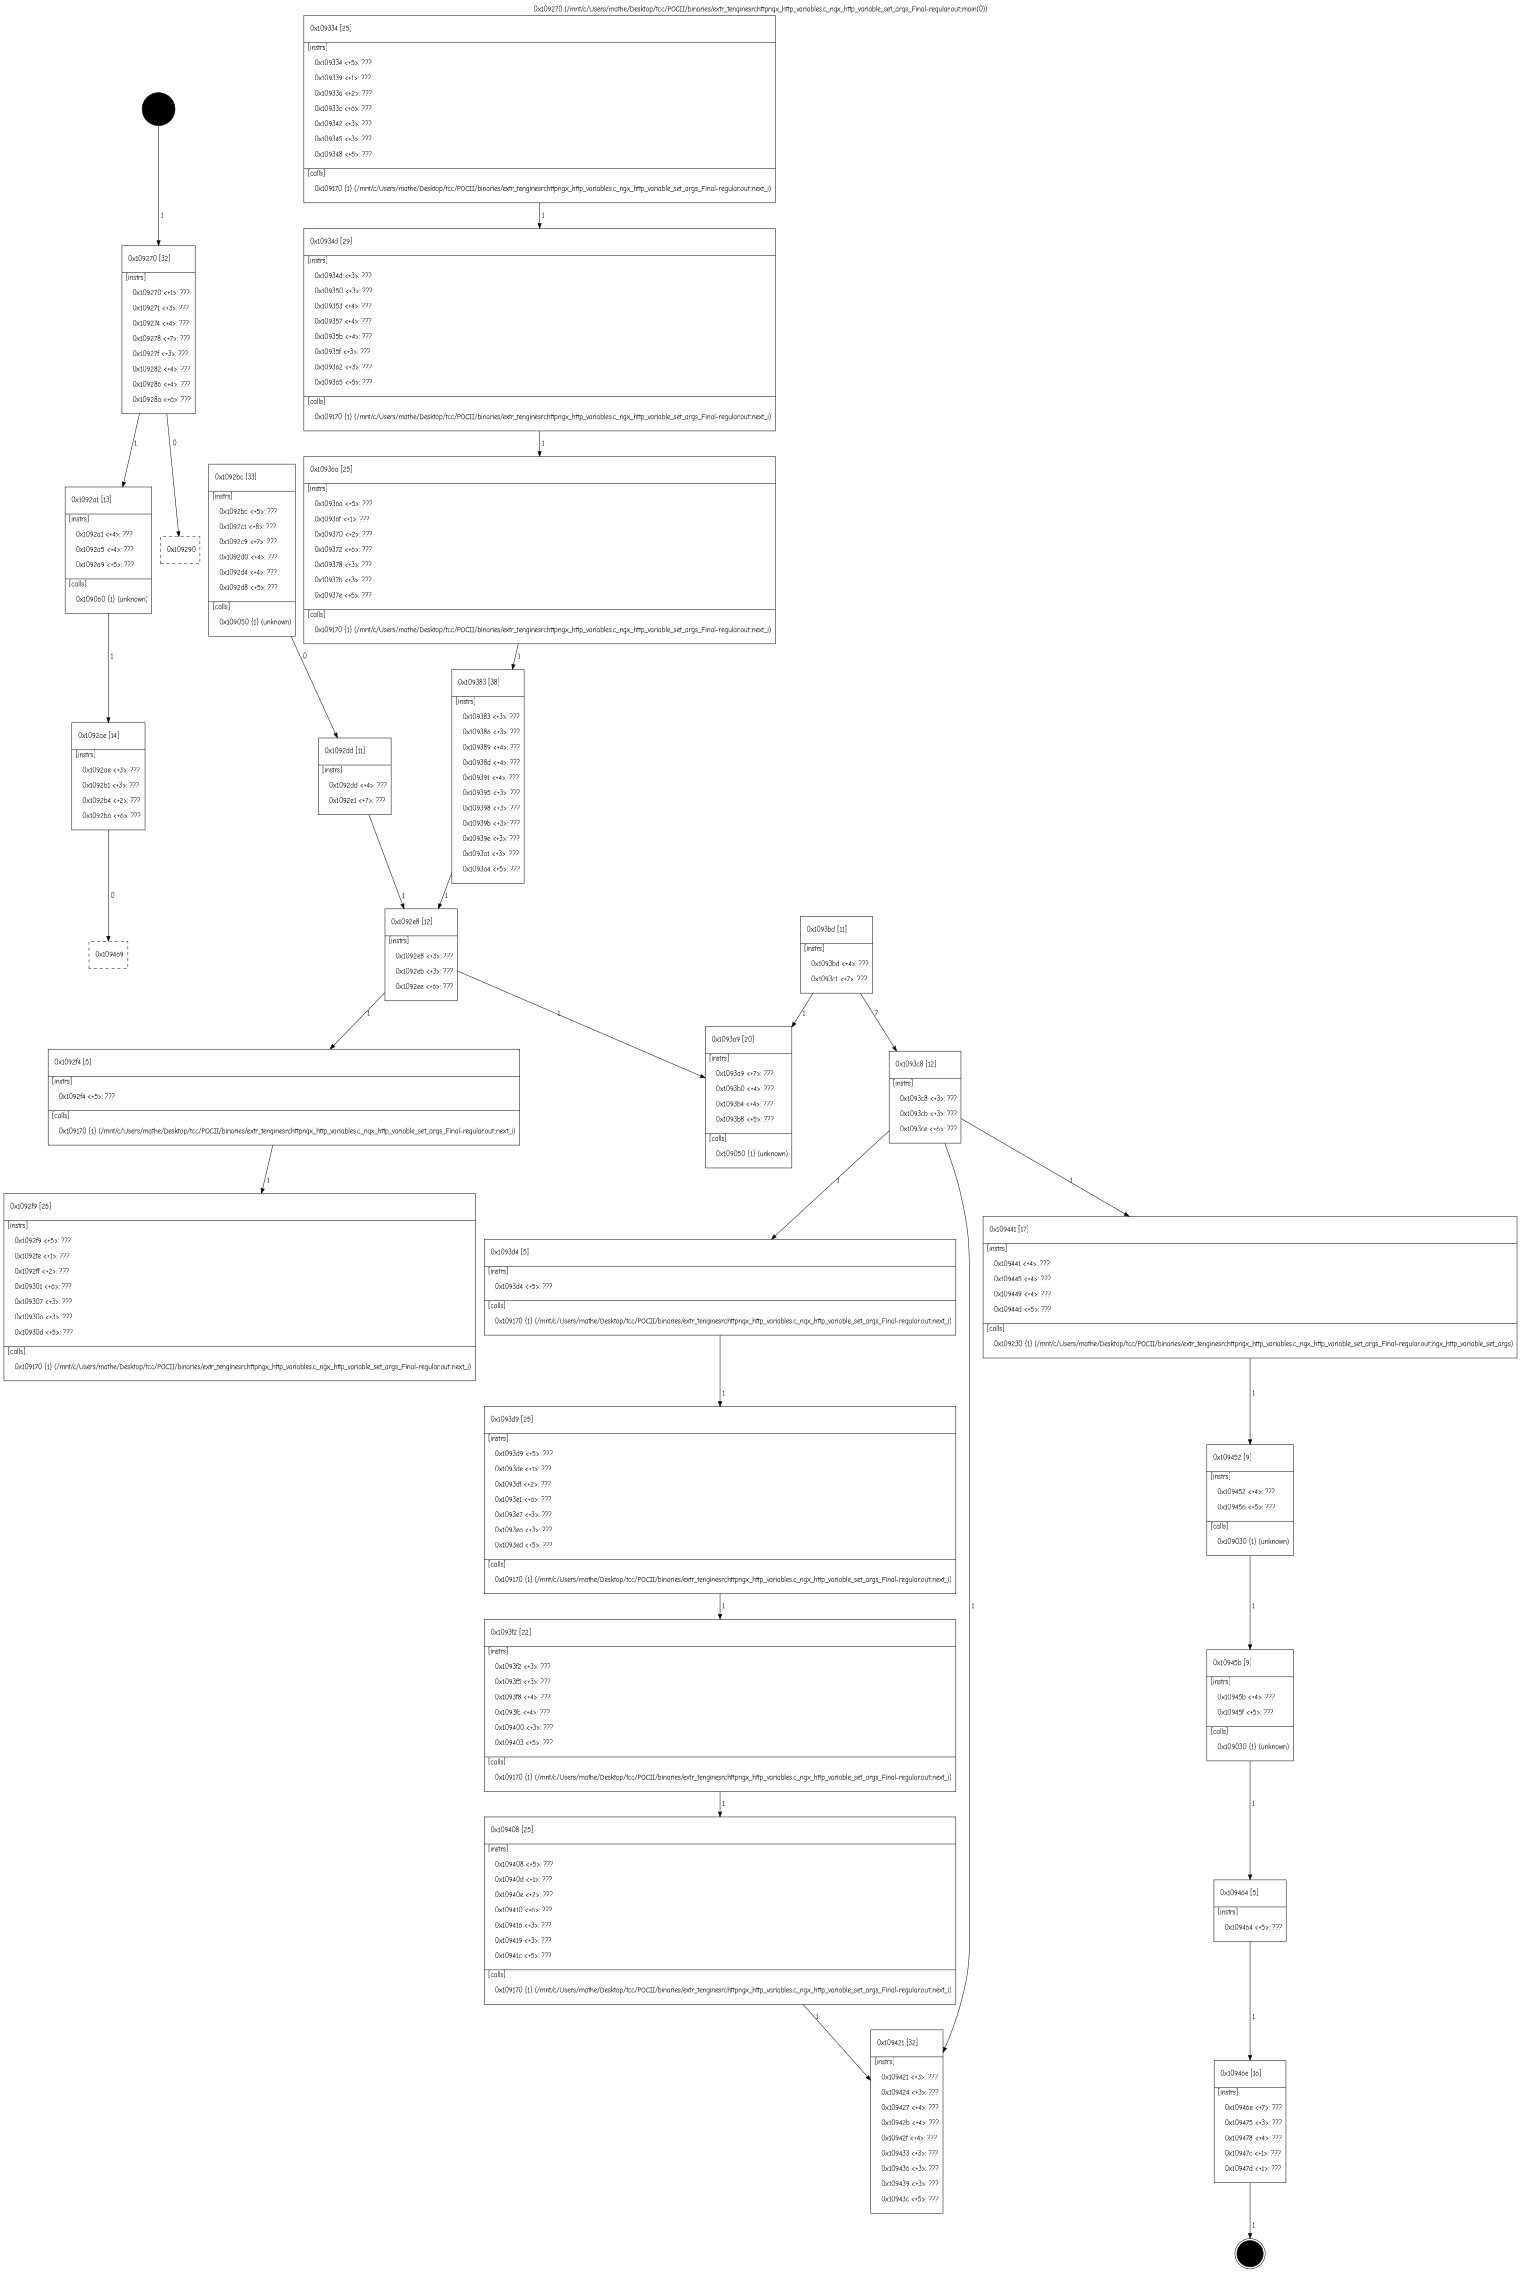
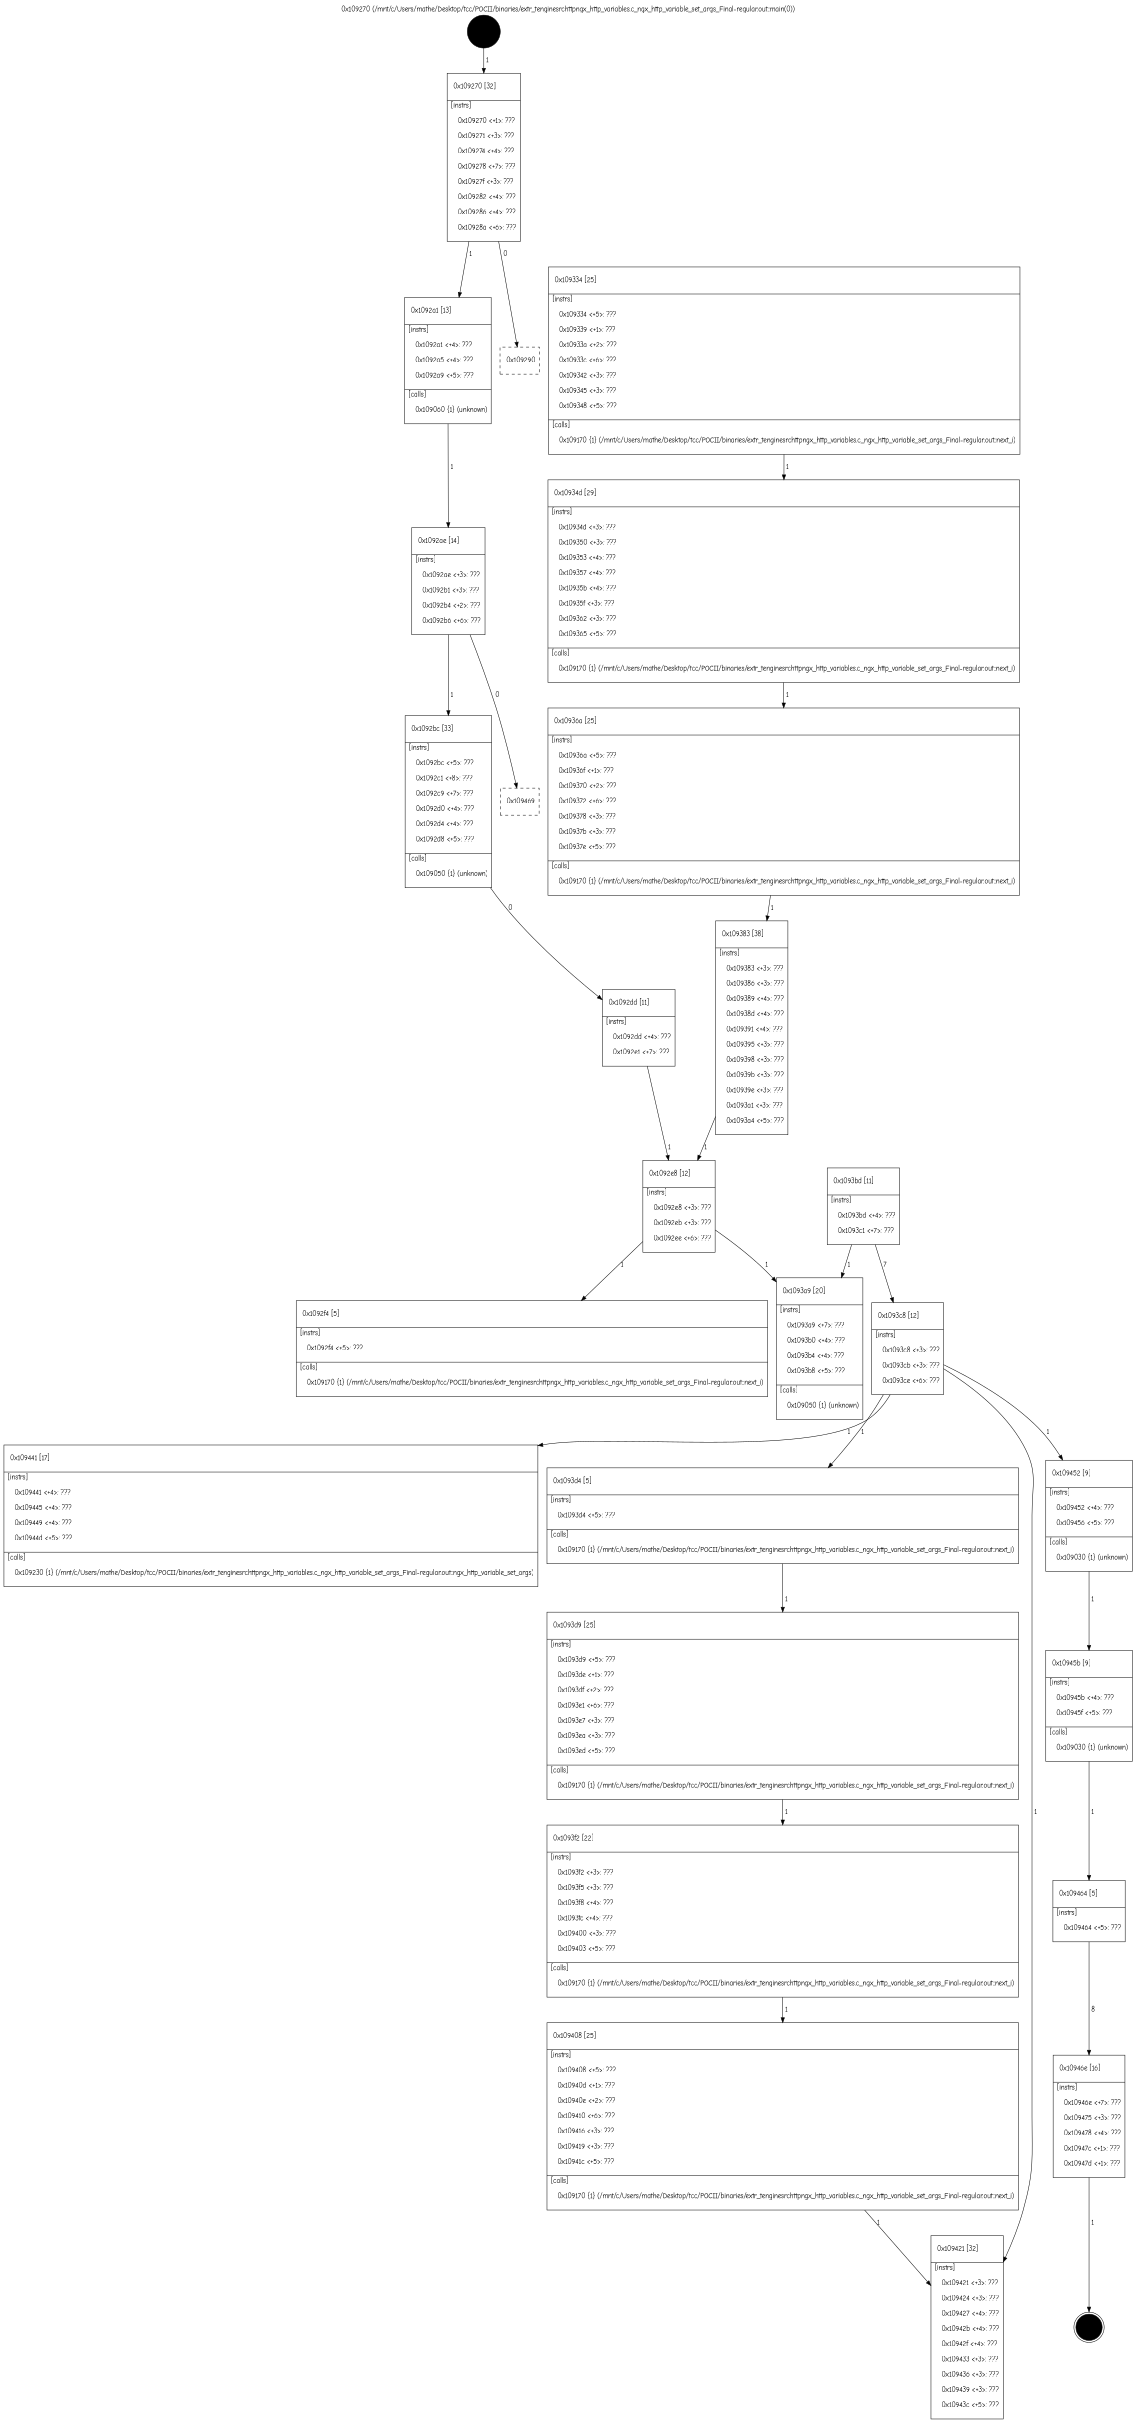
none -> (448, 673)
(240, 1287) -> none
(1250, 1399) -> (1008, 1403)
(1253, 2017) -> (1092, 2010)
